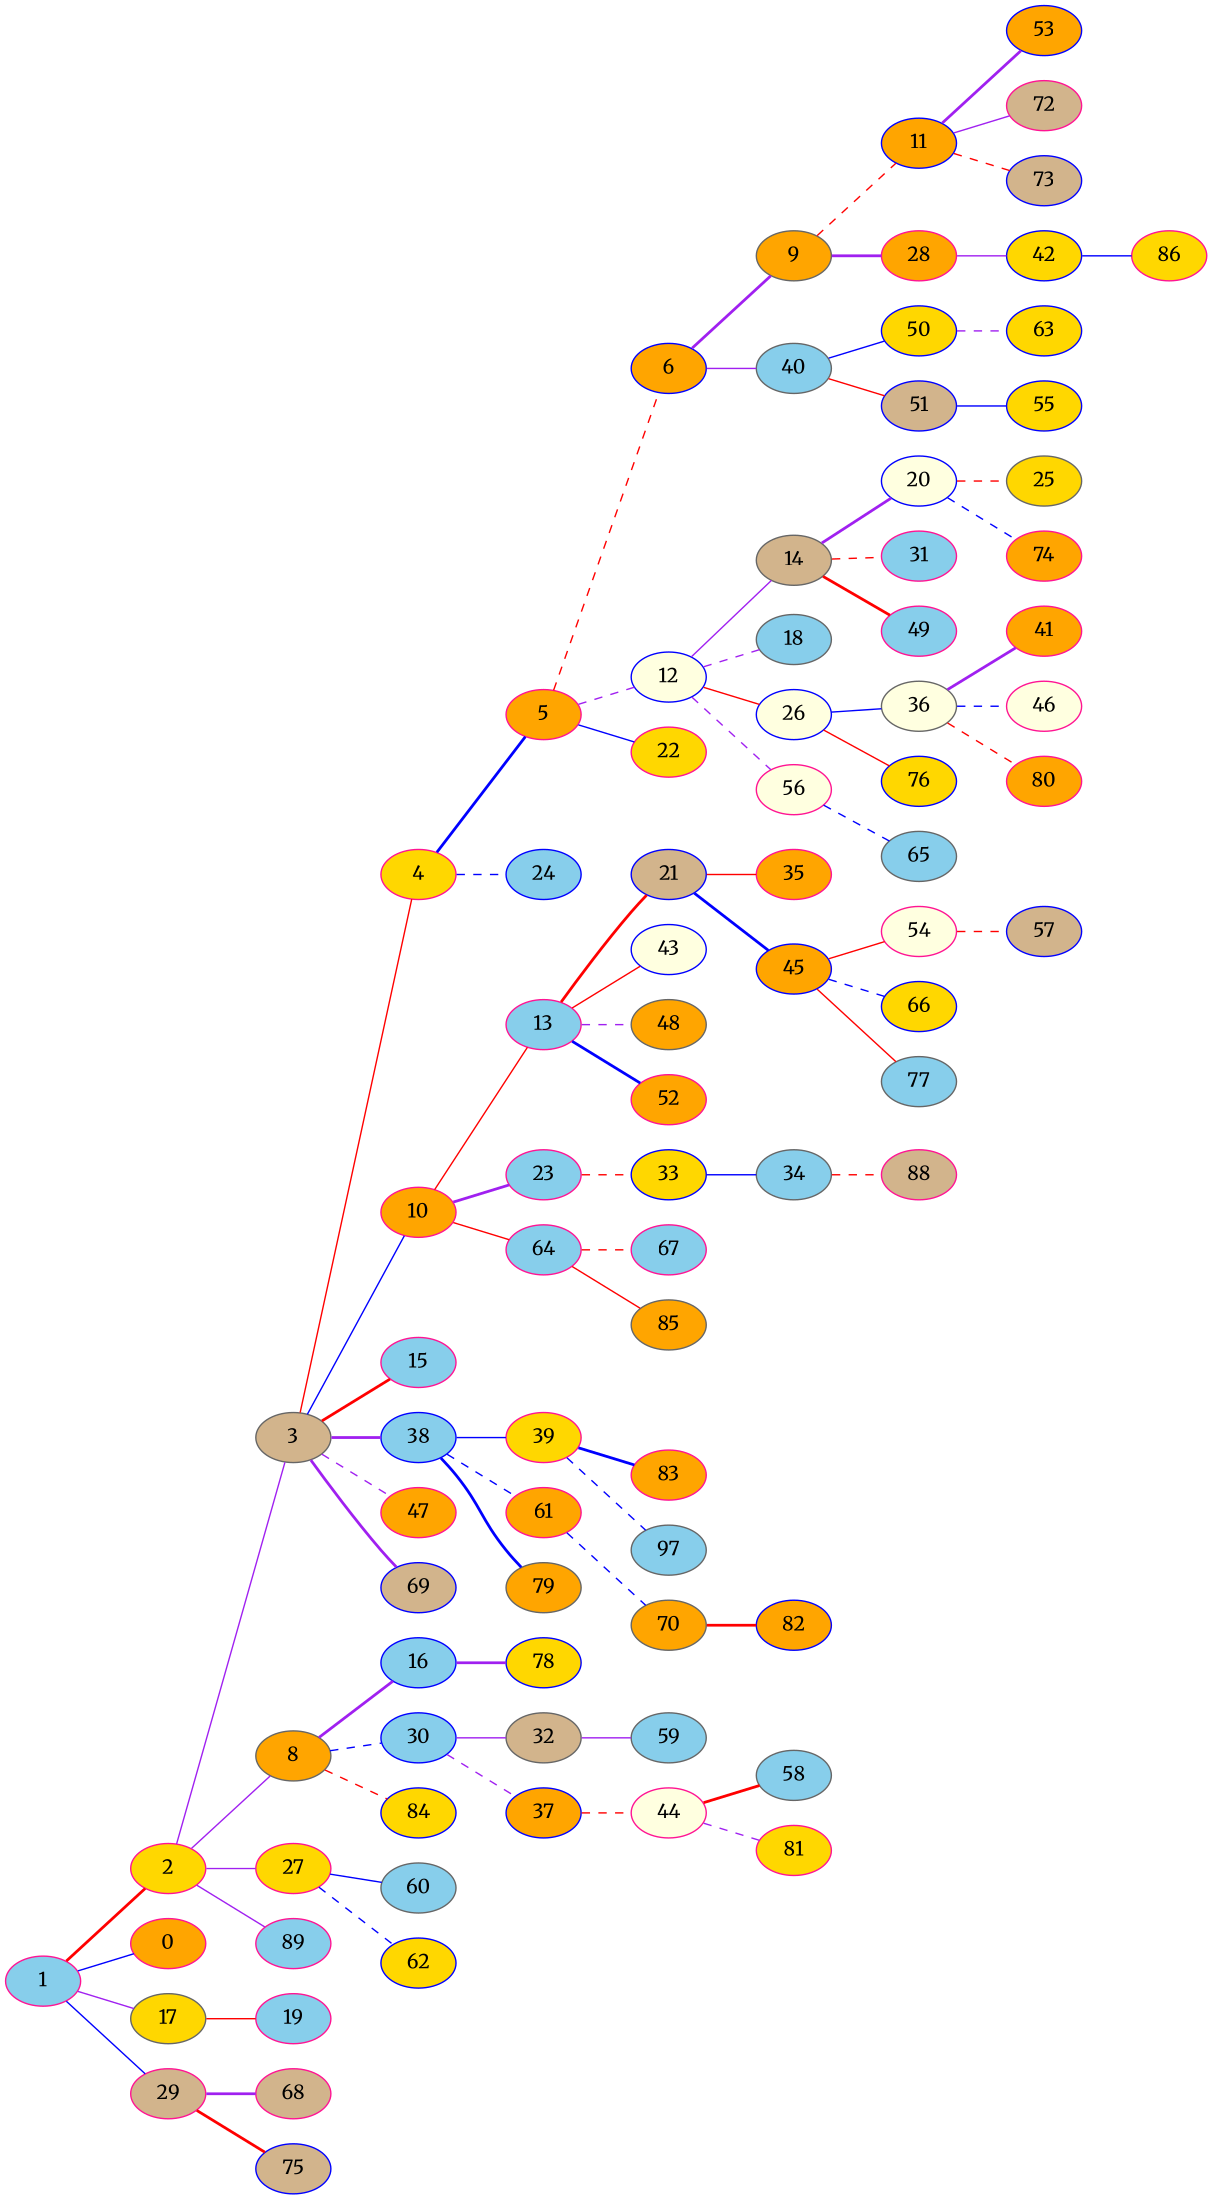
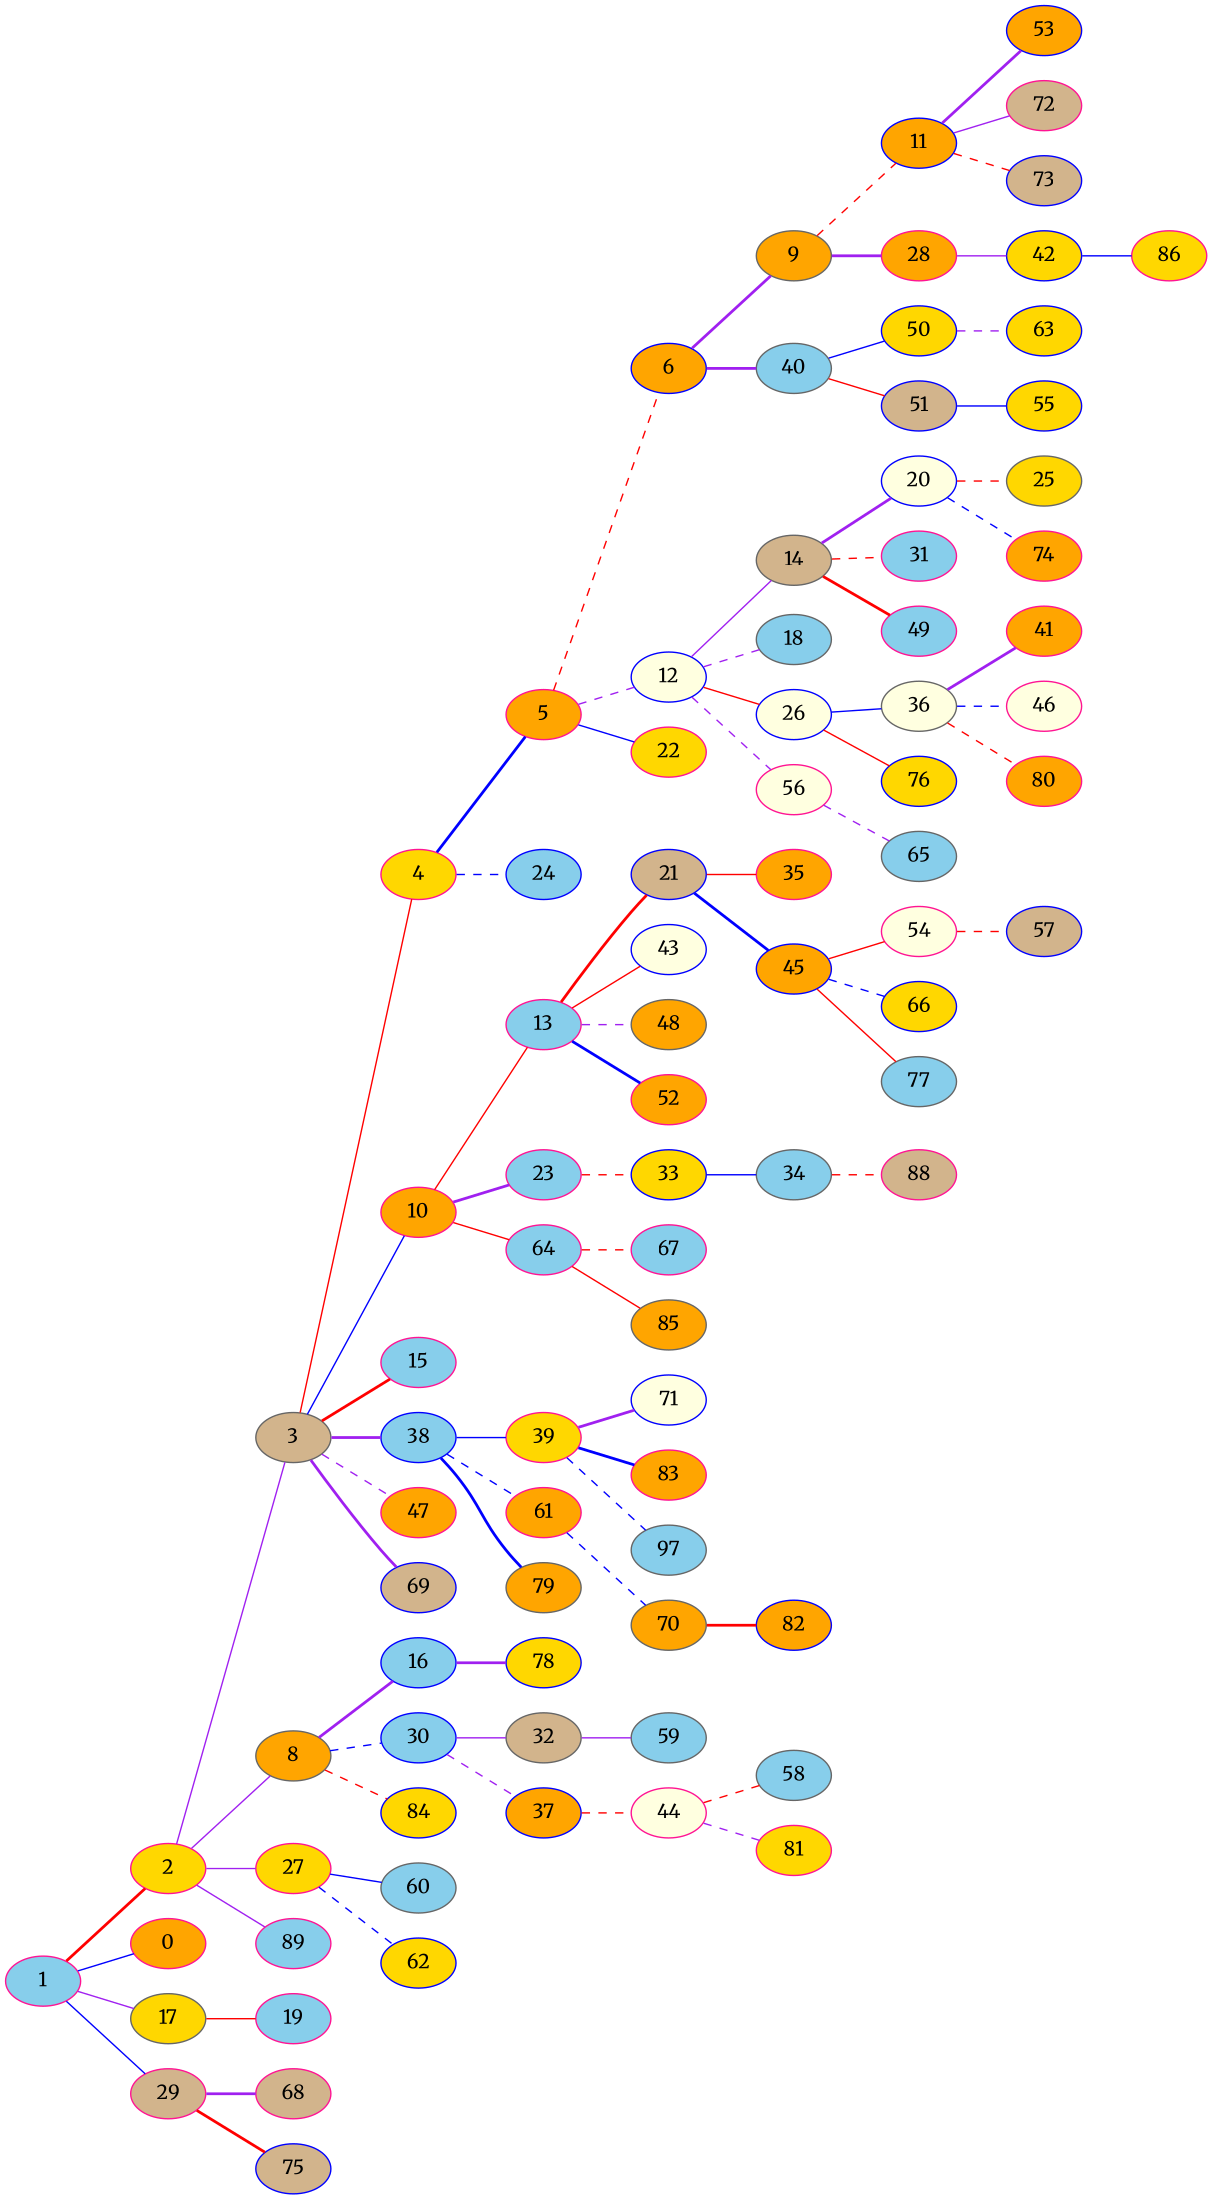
(732, 368) -> (732, 368)
(856, 823) -> (856, 823)
none -> (669, 1400)
(732, 1794) -> (732, 1794)
